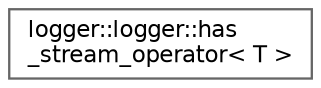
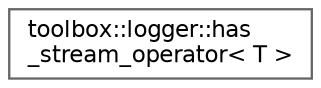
(161, 44) -> (161, 44)
